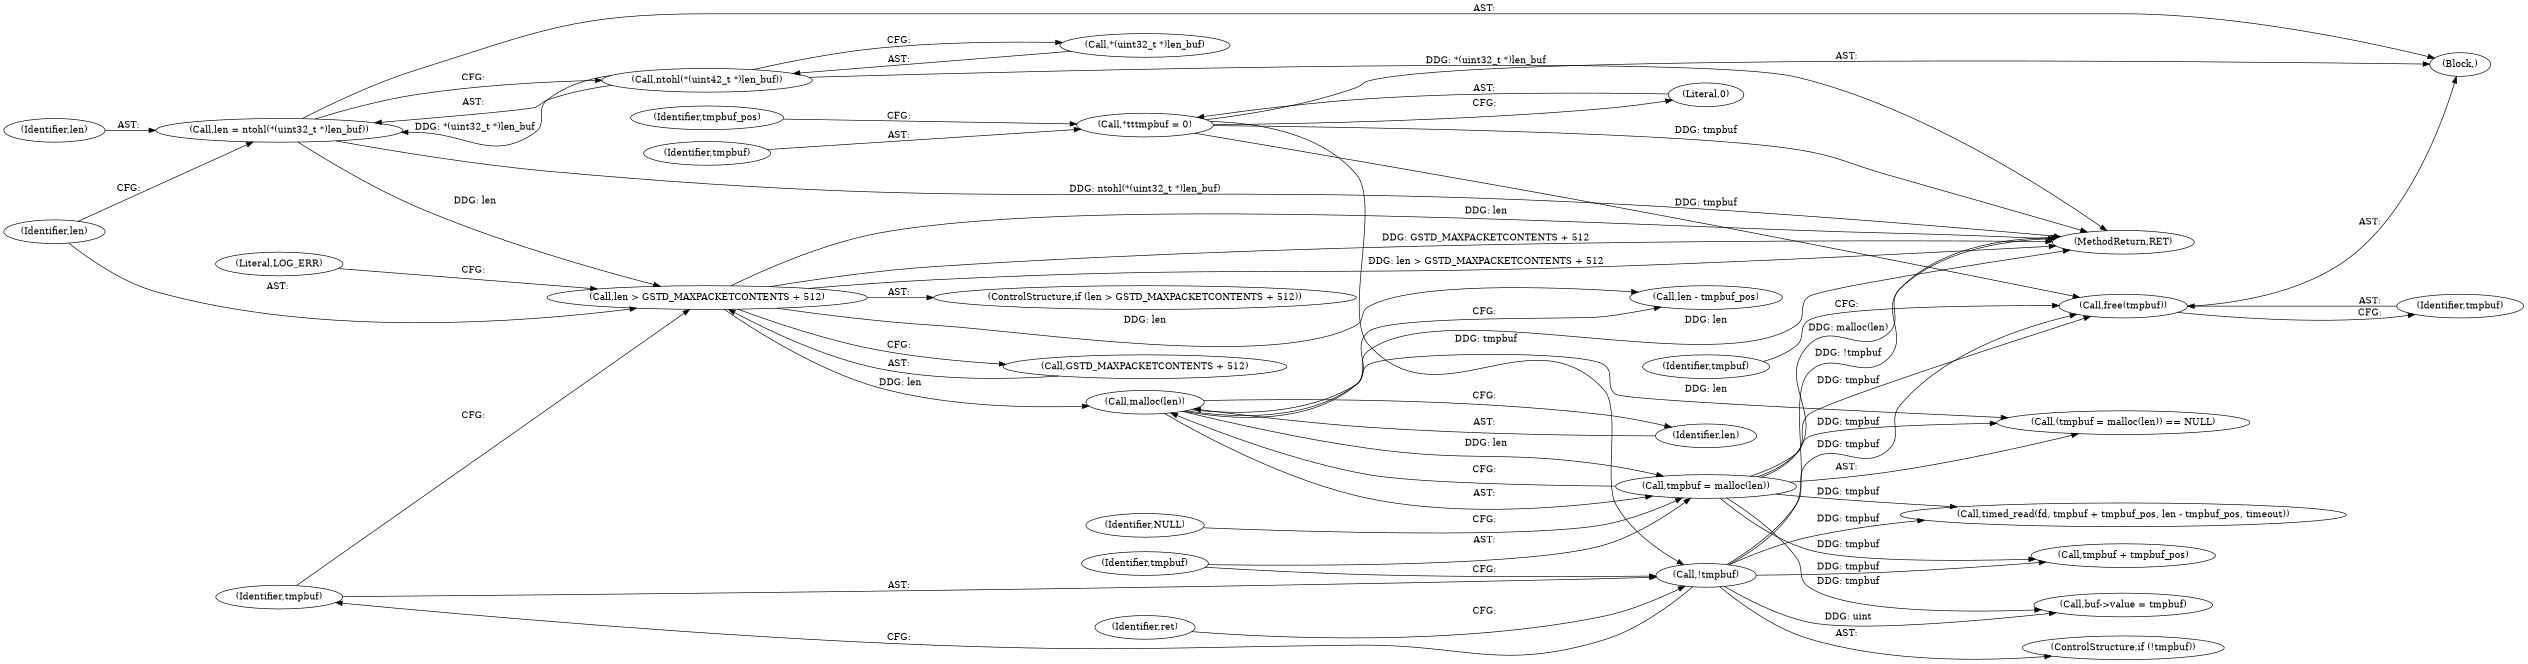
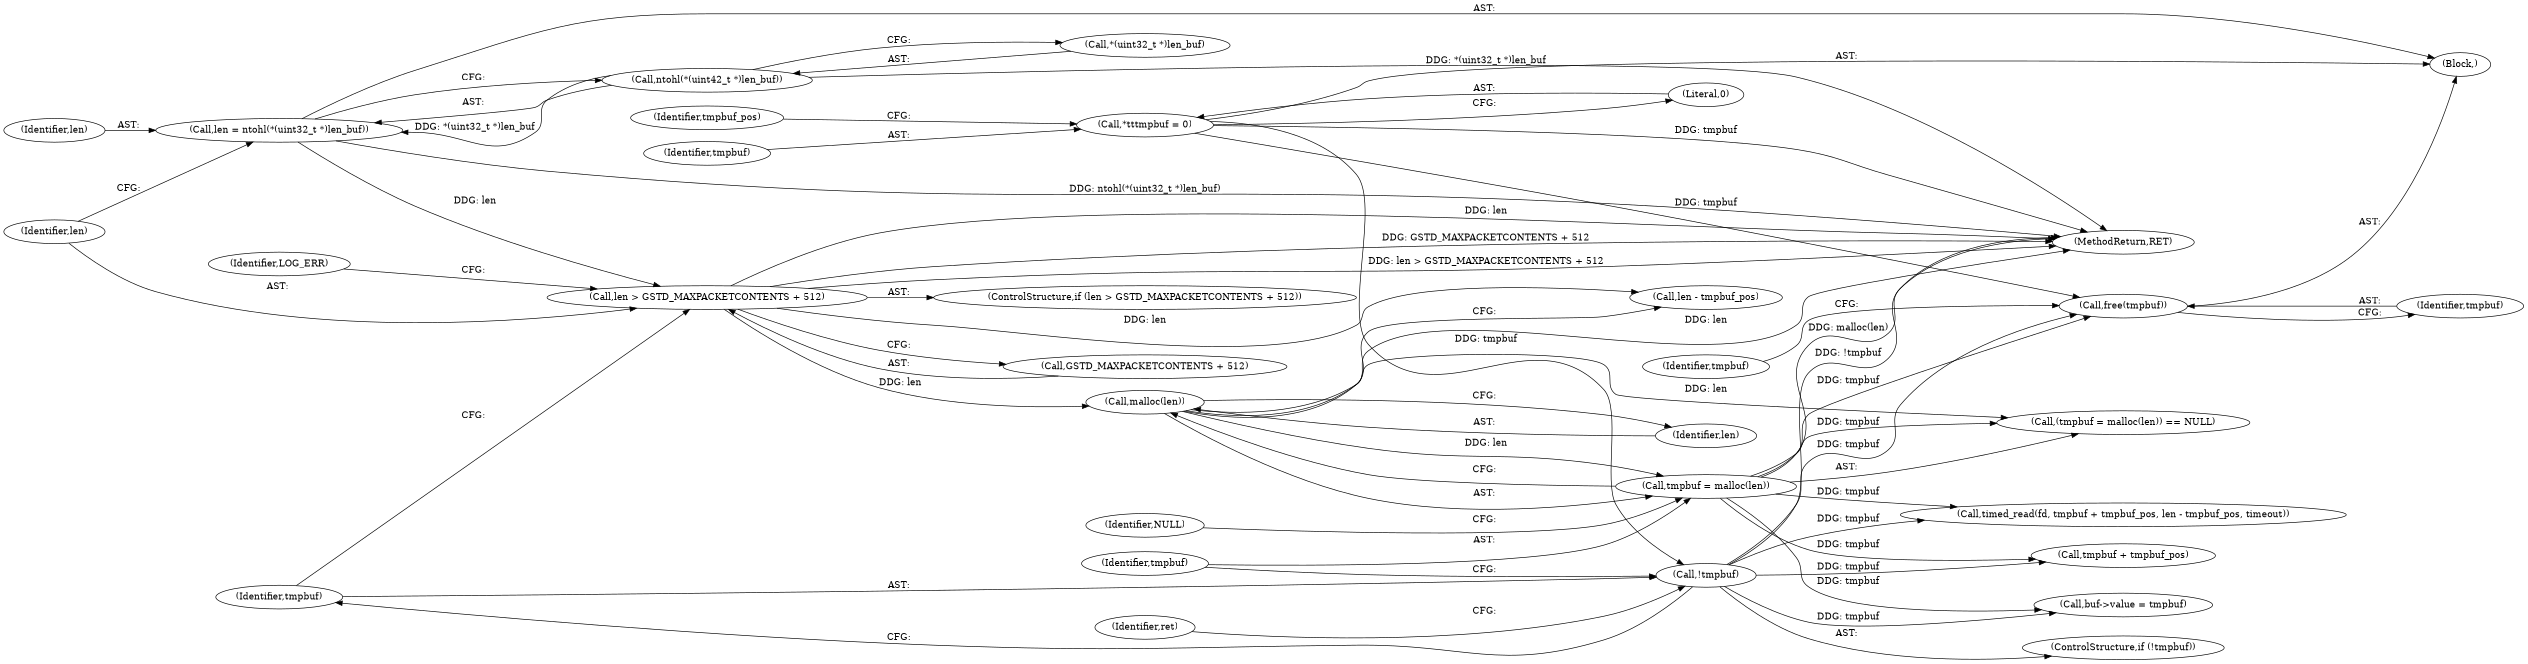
(279, 264) -> (279, 264)
(1848, 617) -> (1848, 617)
